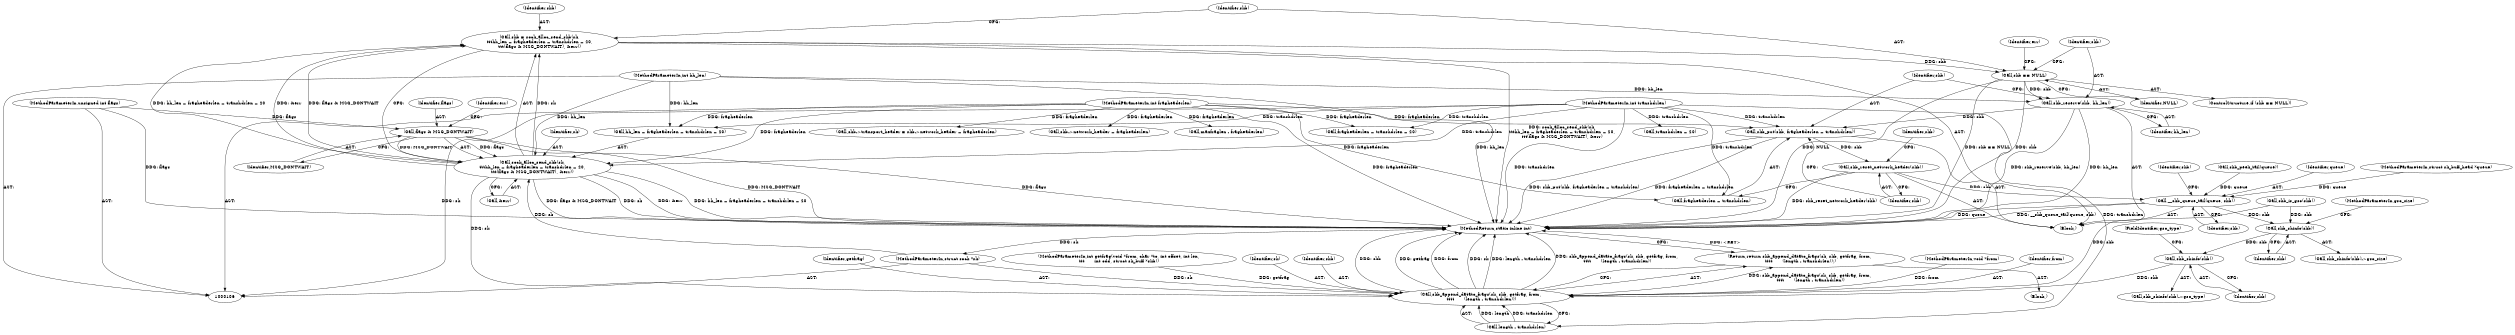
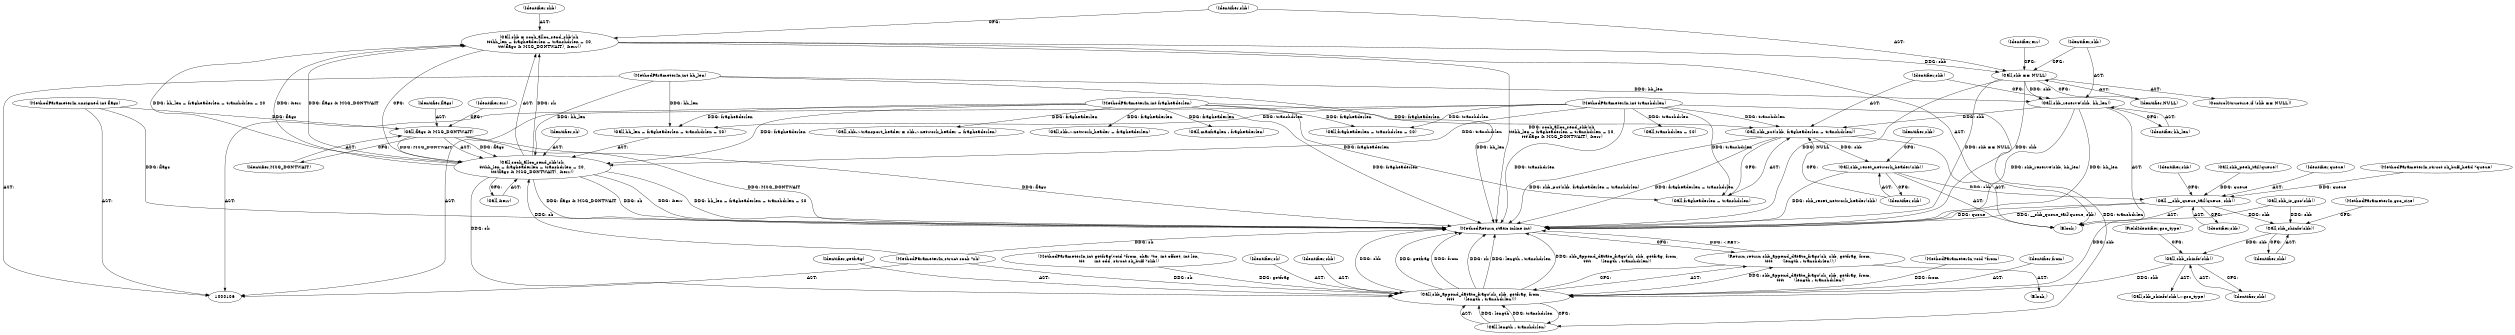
(1798, 182) -> (1745, 157)
(451, 201) -> (451, 201)
(1206, 234) -> (1205, 237)
(2351, 259) -> none
